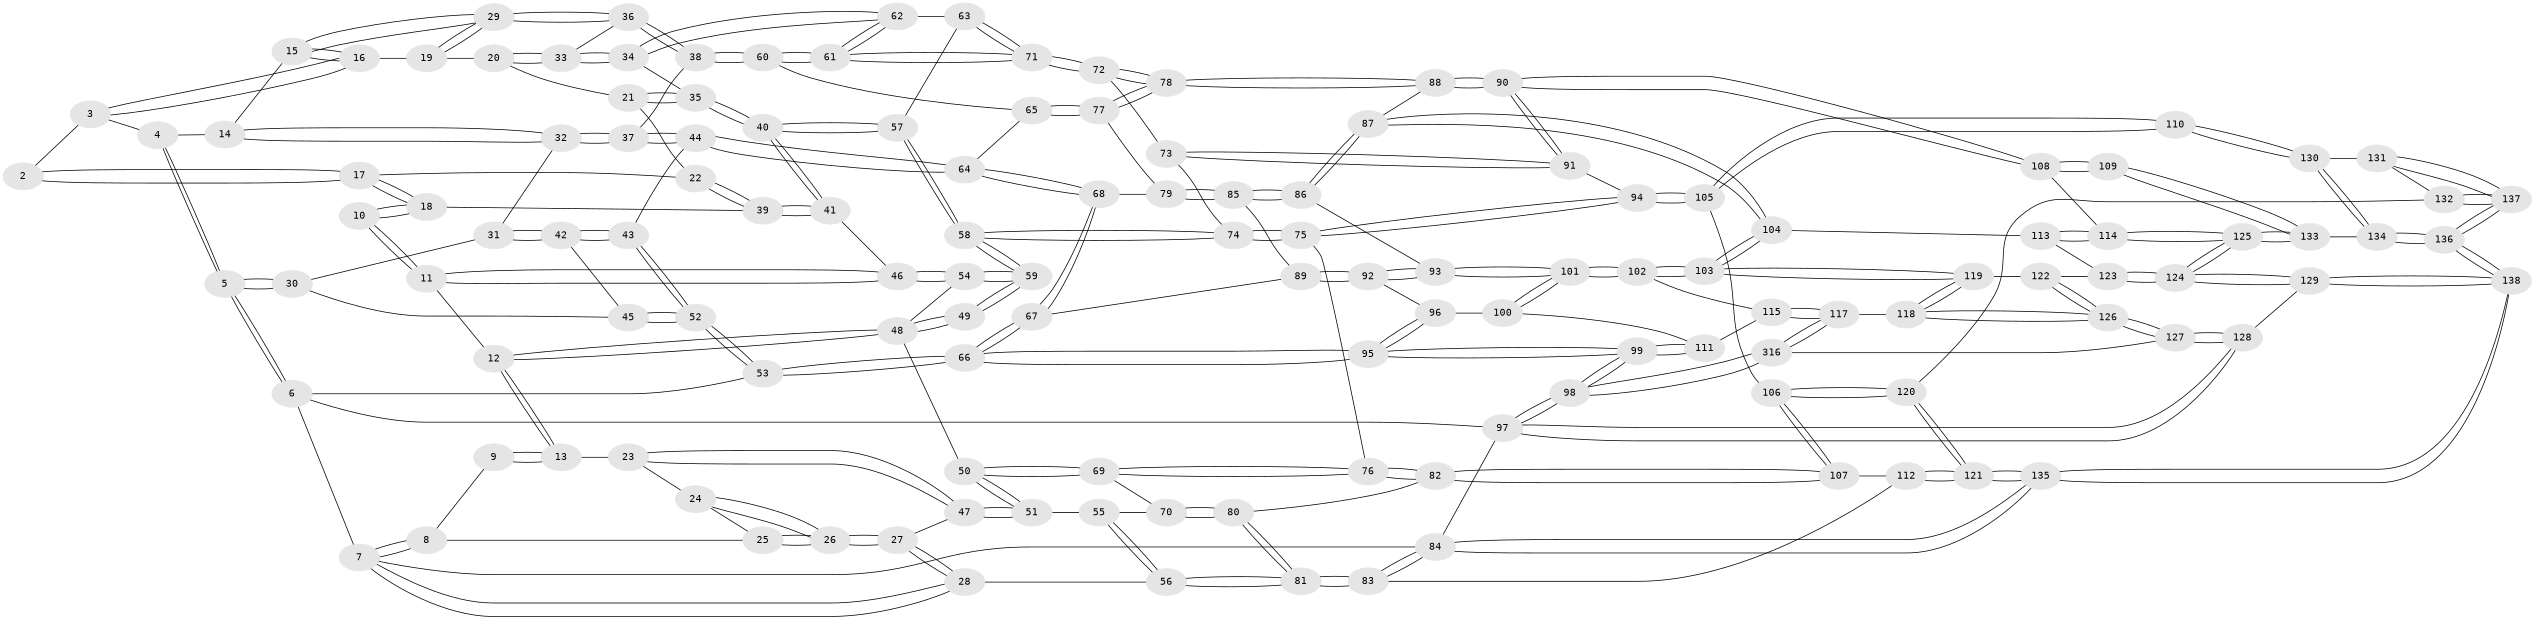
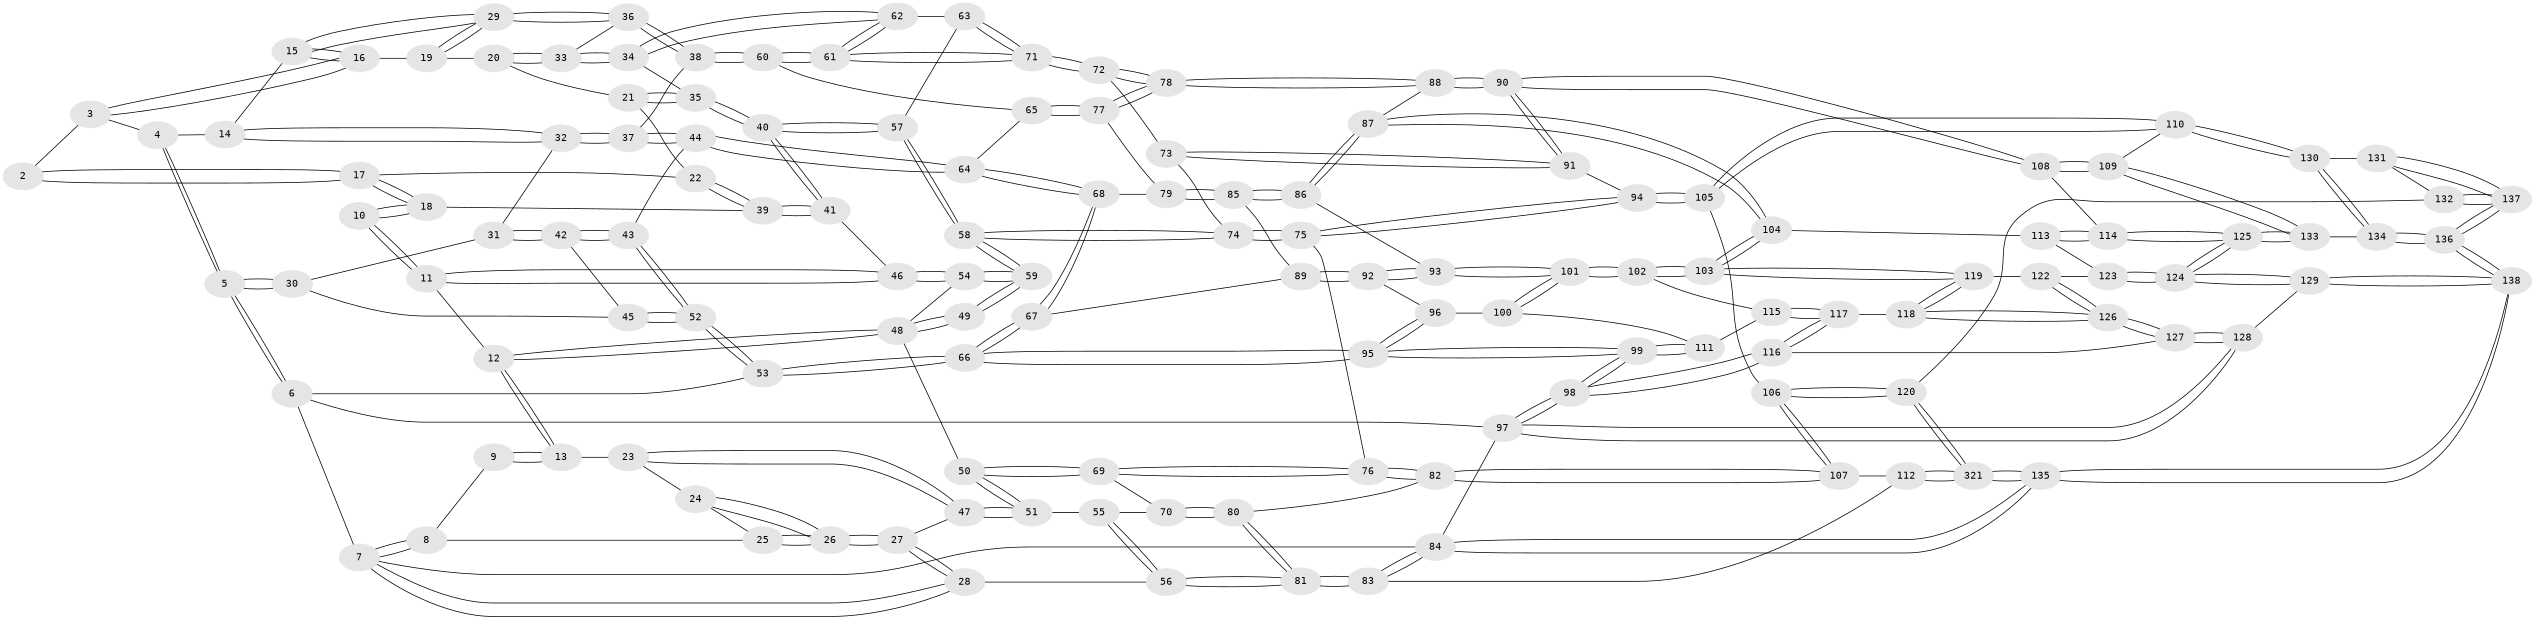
none -> (2142, 146)
(1772, 353) -> (1772, 353)
(1973, 476) -> (1973, 476)
